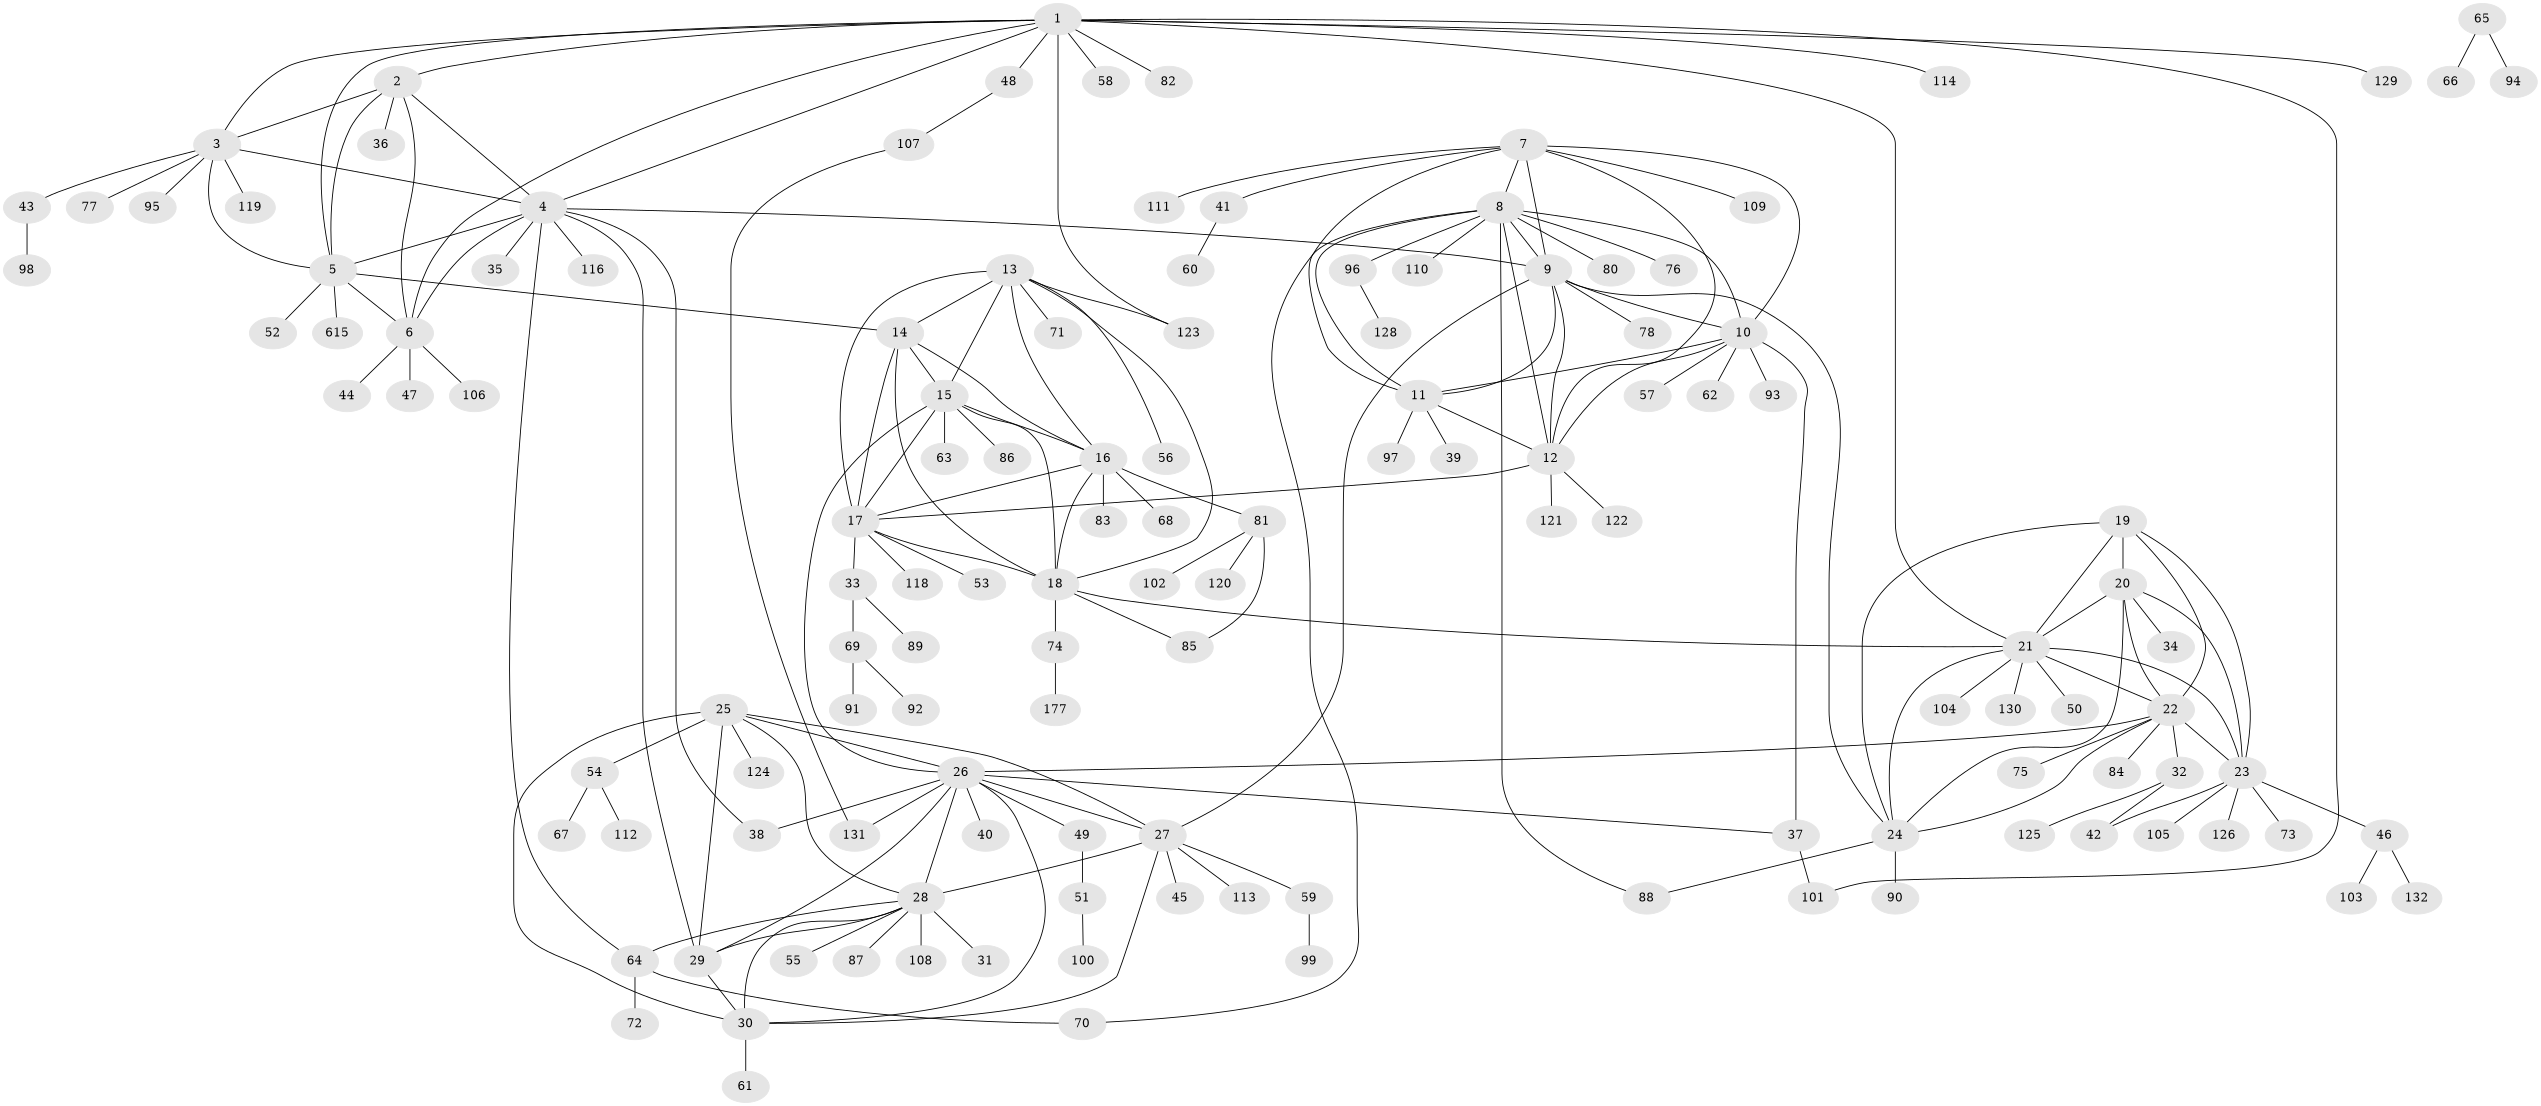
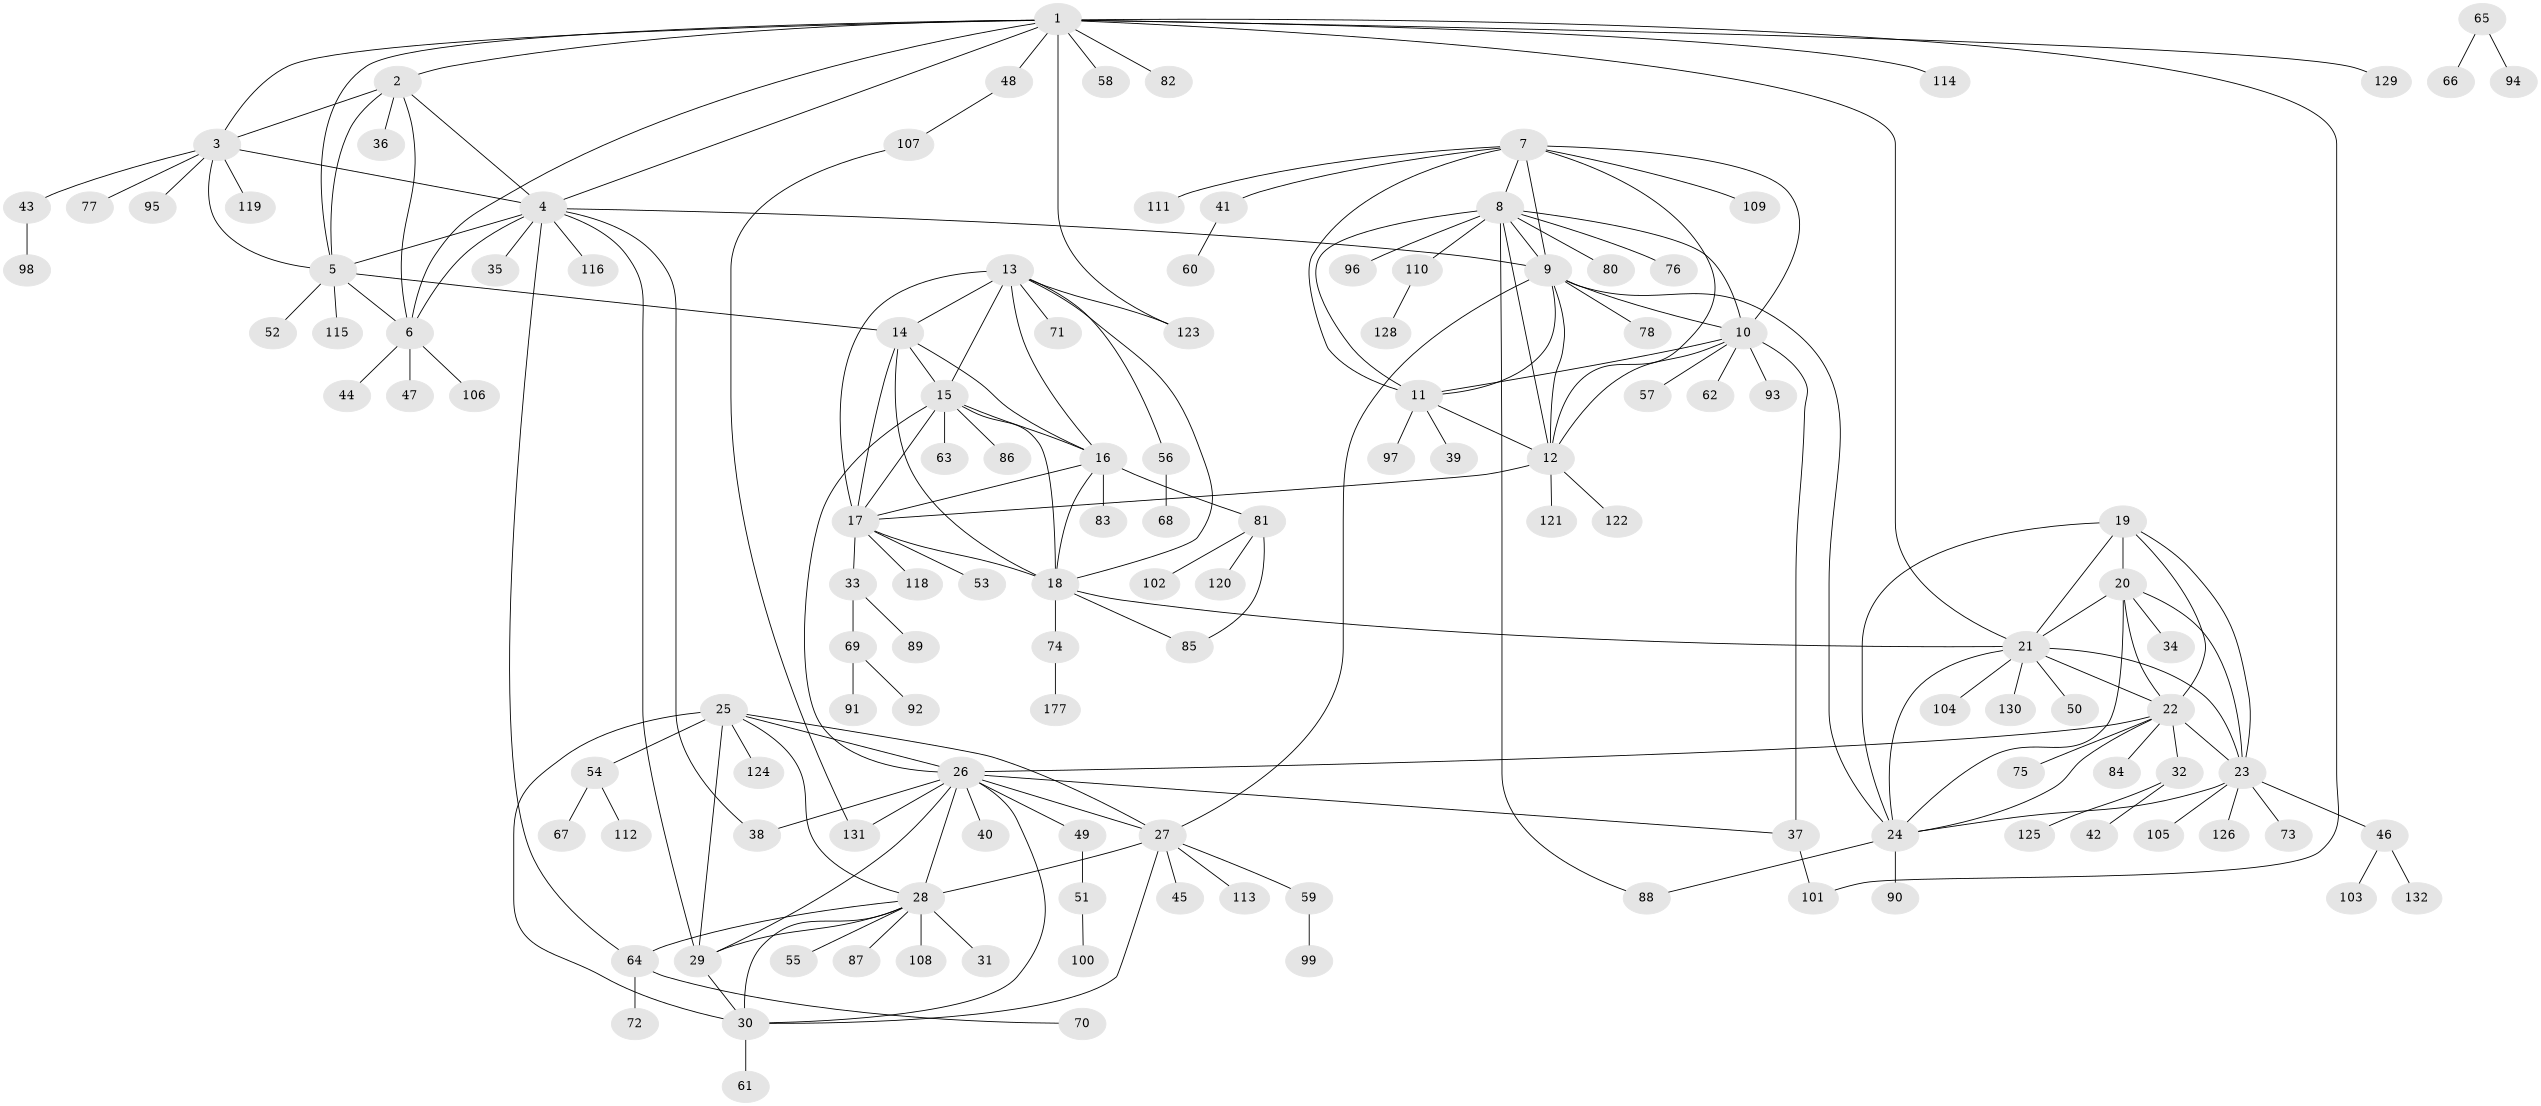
(1369, 302) -> (1402, 302)
(338, 333) -> (338, 333)
(1135, 490) -> (1166, 493)
(1310, 650) -> none
(2168, 804) -> (2065, 812)
